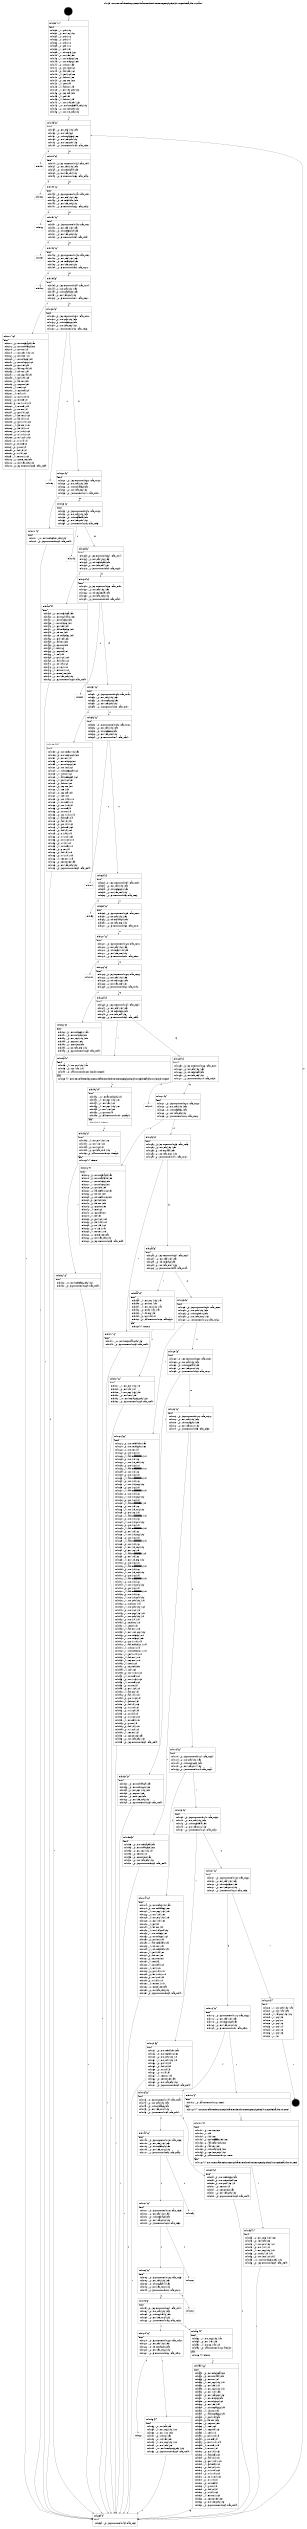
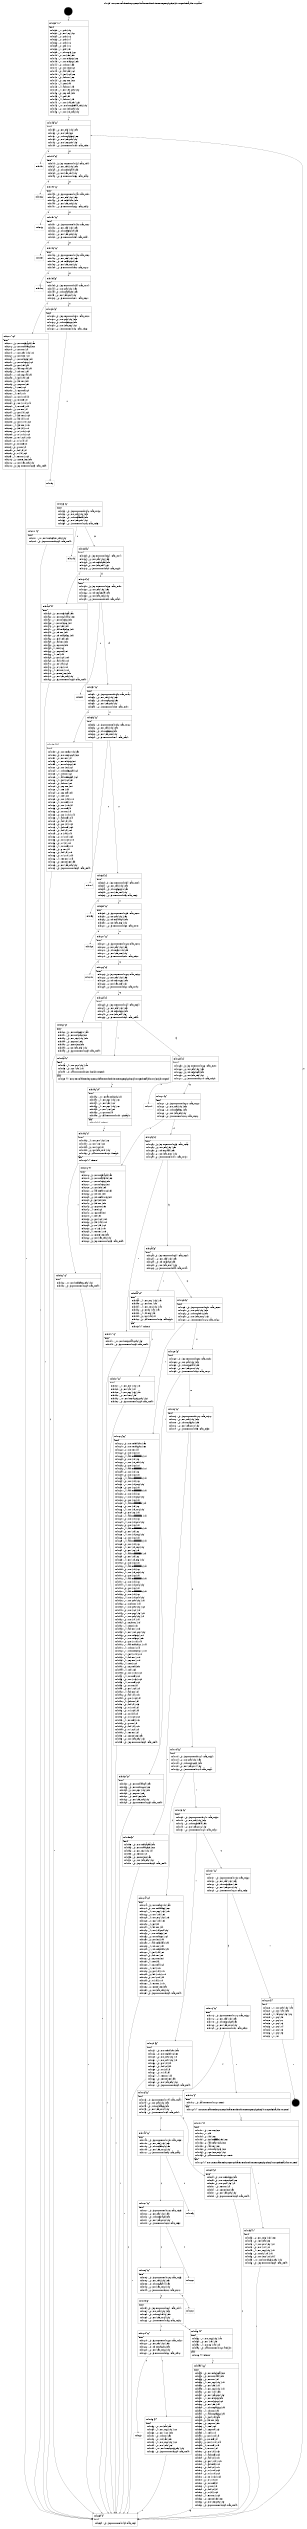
(79, 484) -> none
none -> (89, 947)
